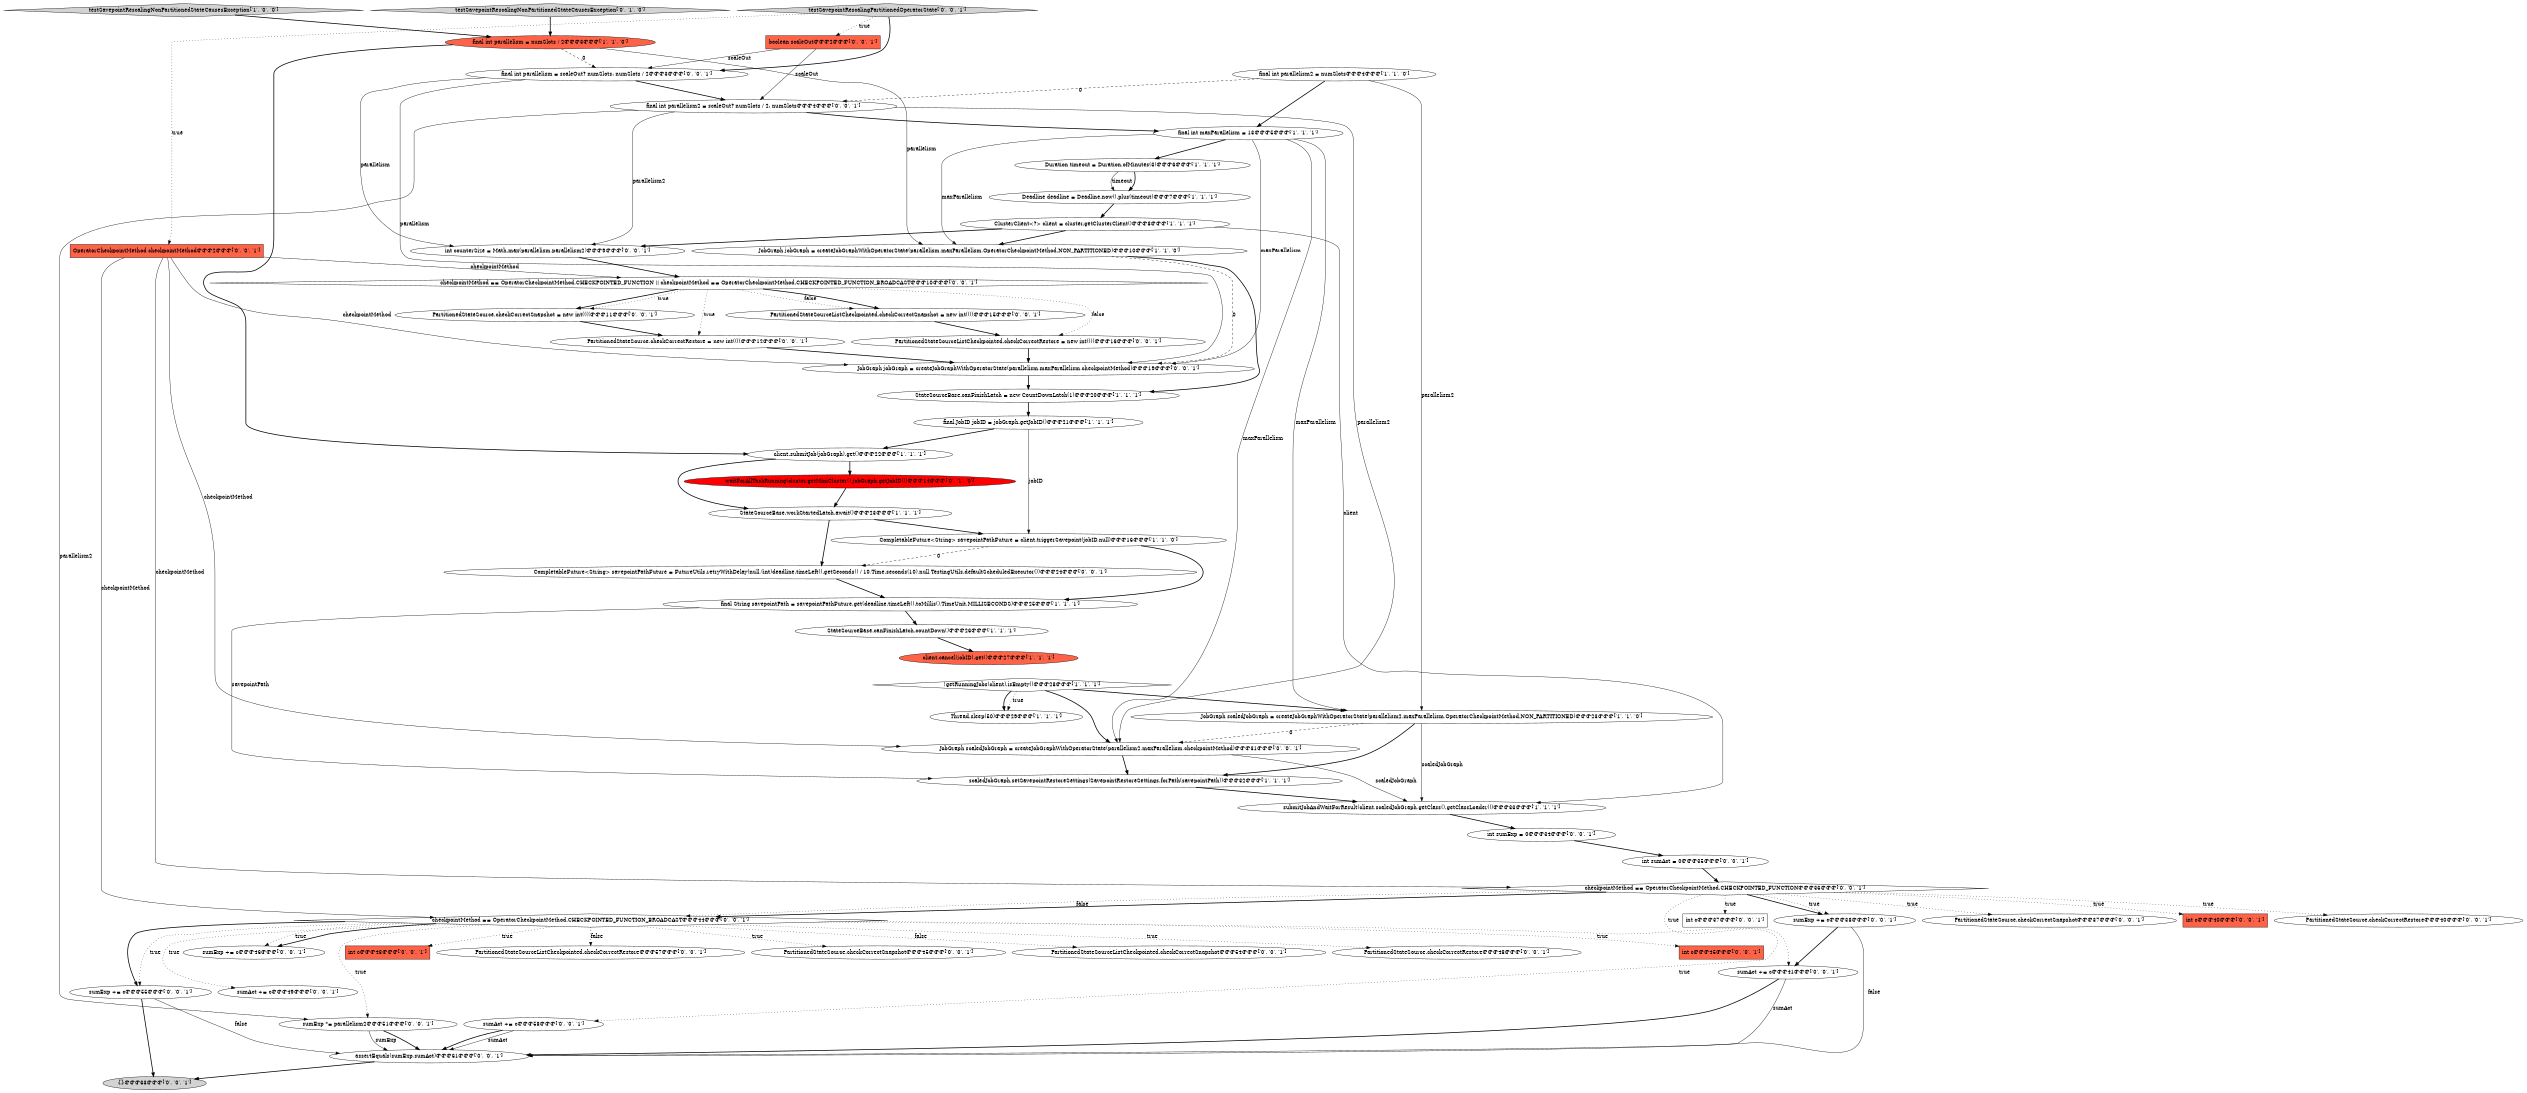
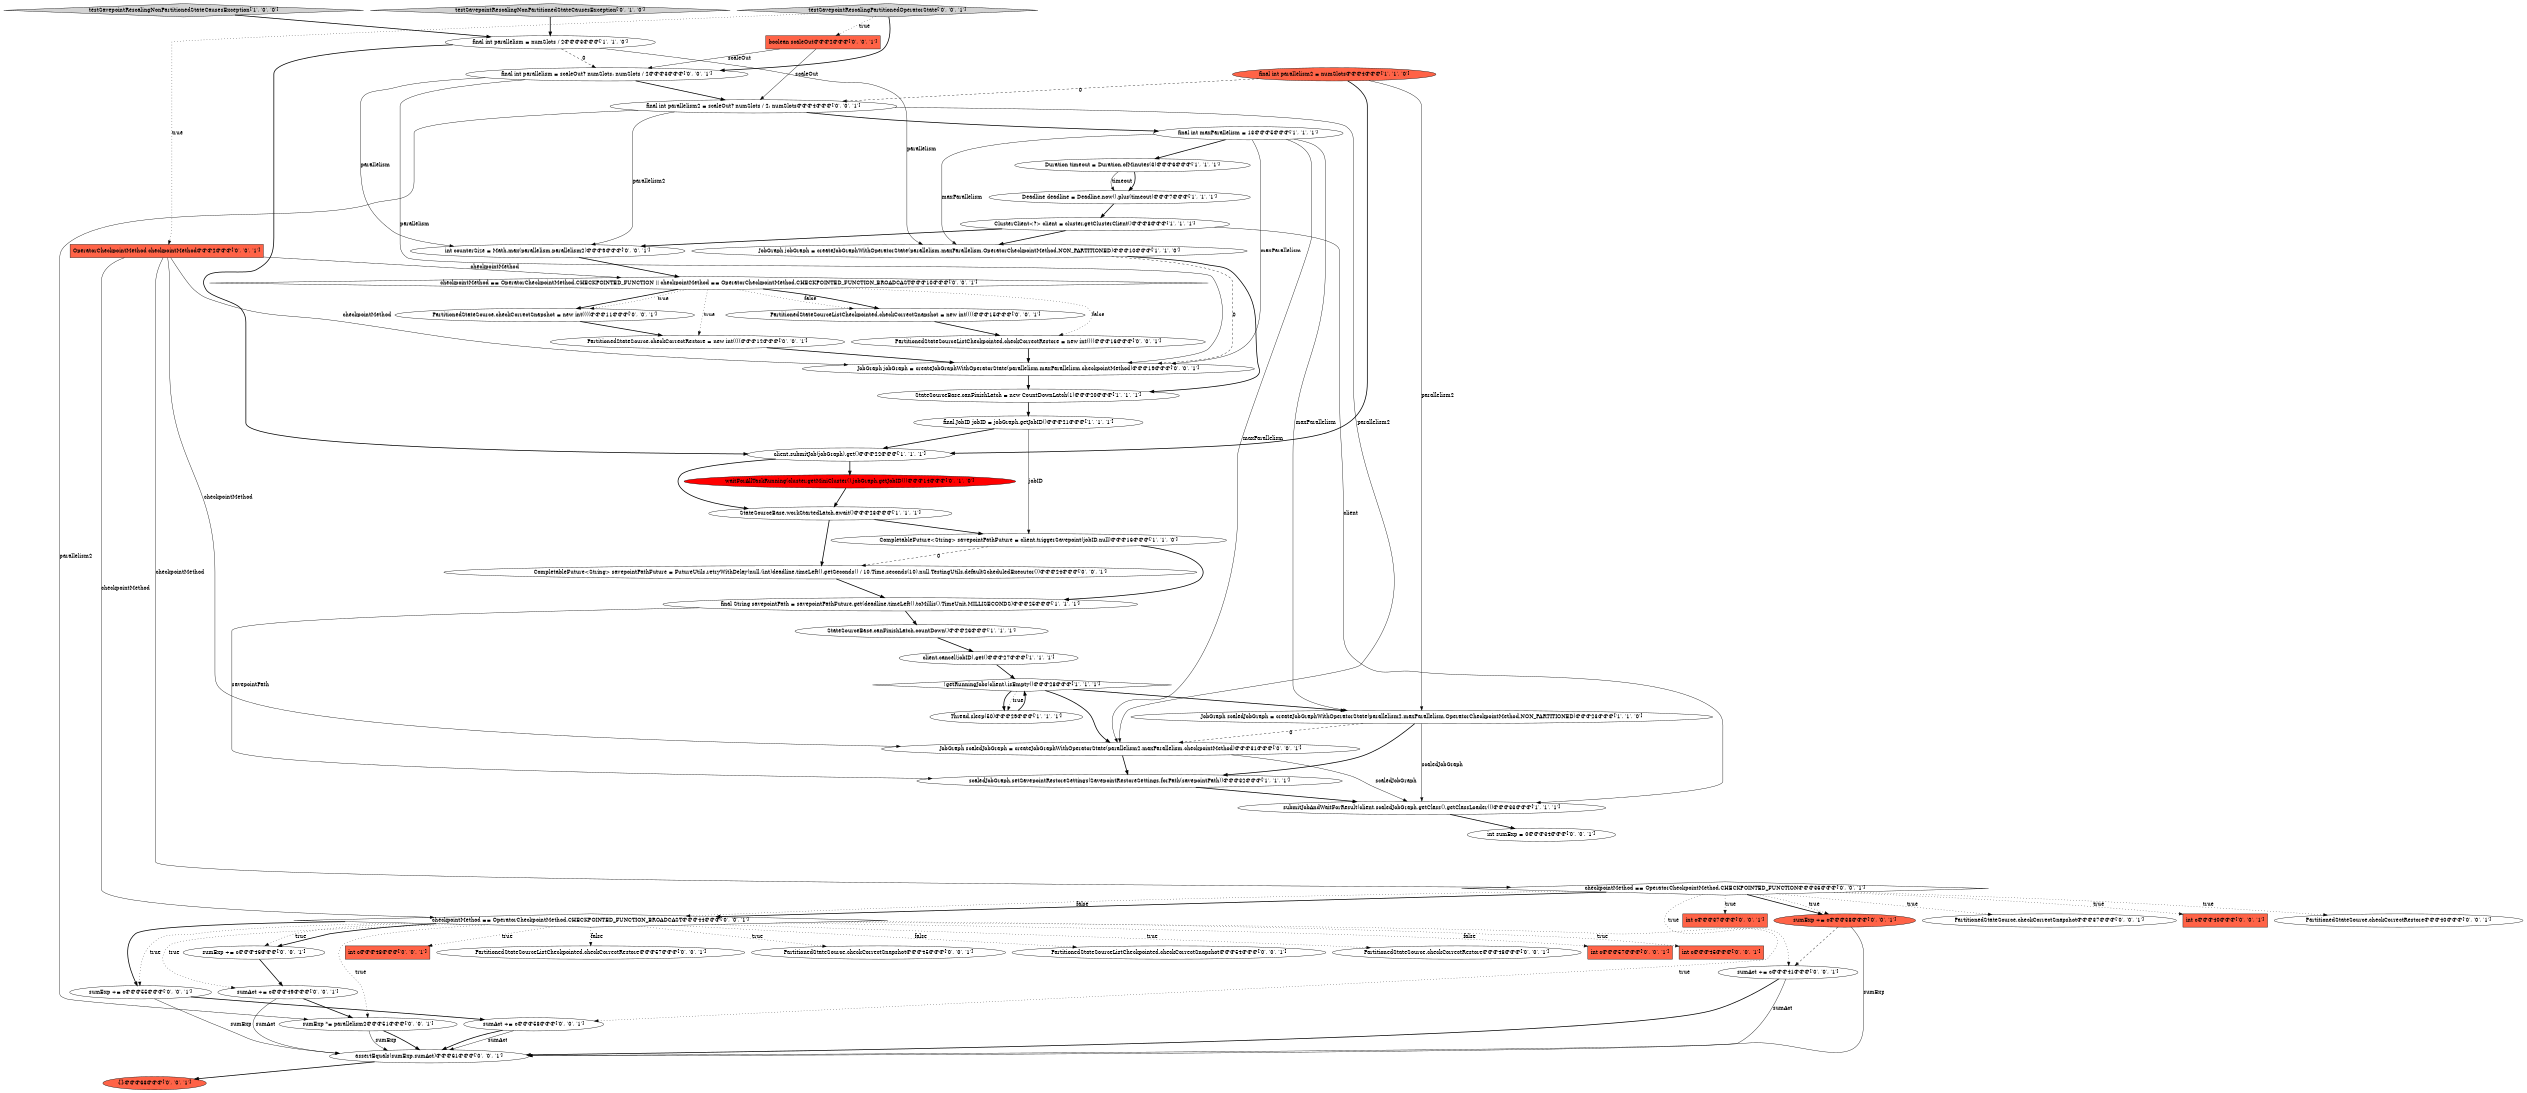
(550, 42) -> (550, 42)
(1334, 74) -> (1334, 74)
(1293, 103) -> (1330, 432)
(989, 658) -> (989, 658)
none -> (1004, 670)
none -> (1024, 704)
(1695, 862) -> none
(1725, 921) -> (1725, 921)
(1845, 921) -> (1845, 921)
(1818, 945) -> (1818, 945)
none -> (1630, 953)
none -> (270, 971)
(1874, 992) -> (1874, 992)
none -> (333, 1010)
(241, 1024) -> (241, 1024)
(147, 1036) -> (336, 1008)
none -> (273, 1041)
(155, 1083) -> (155, 1083)
